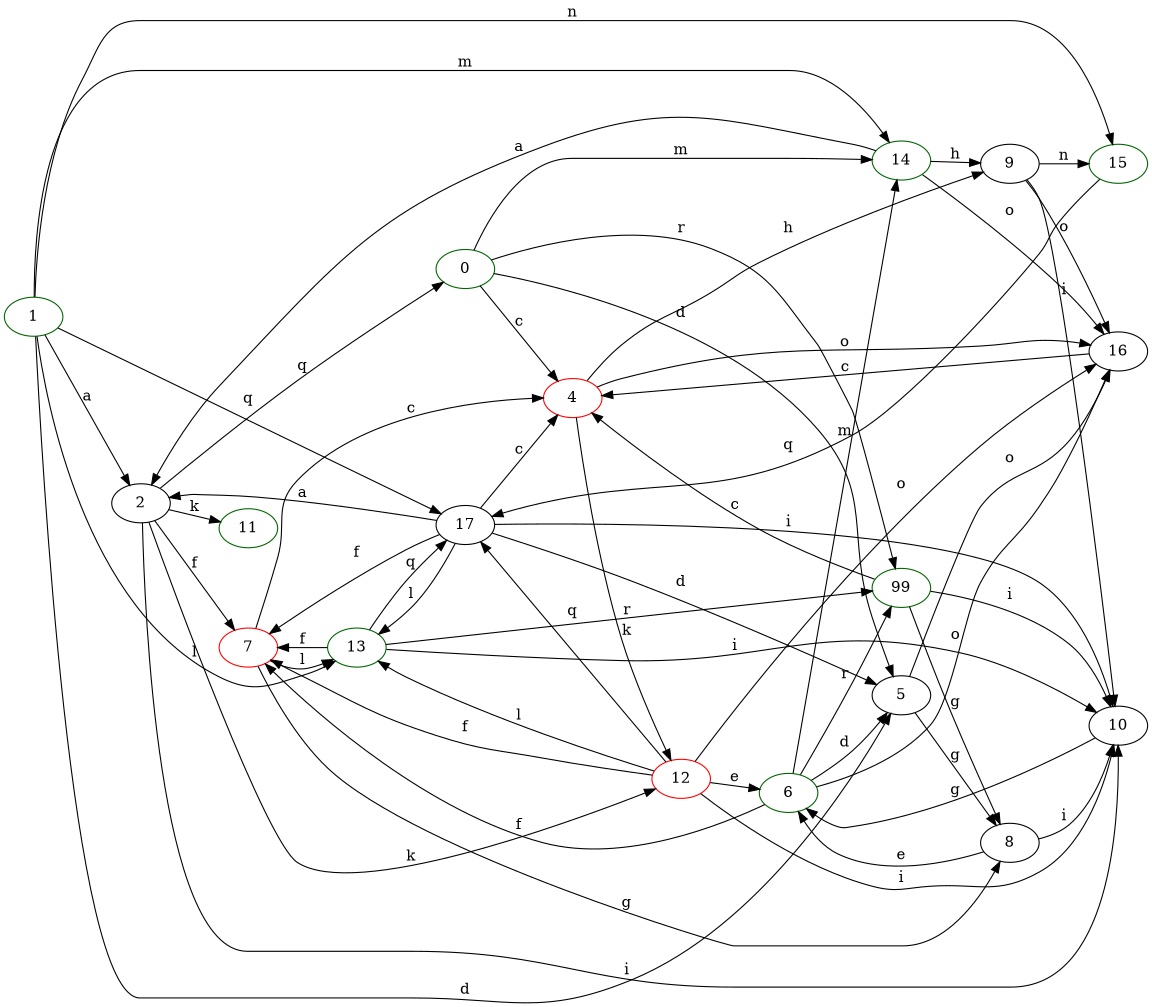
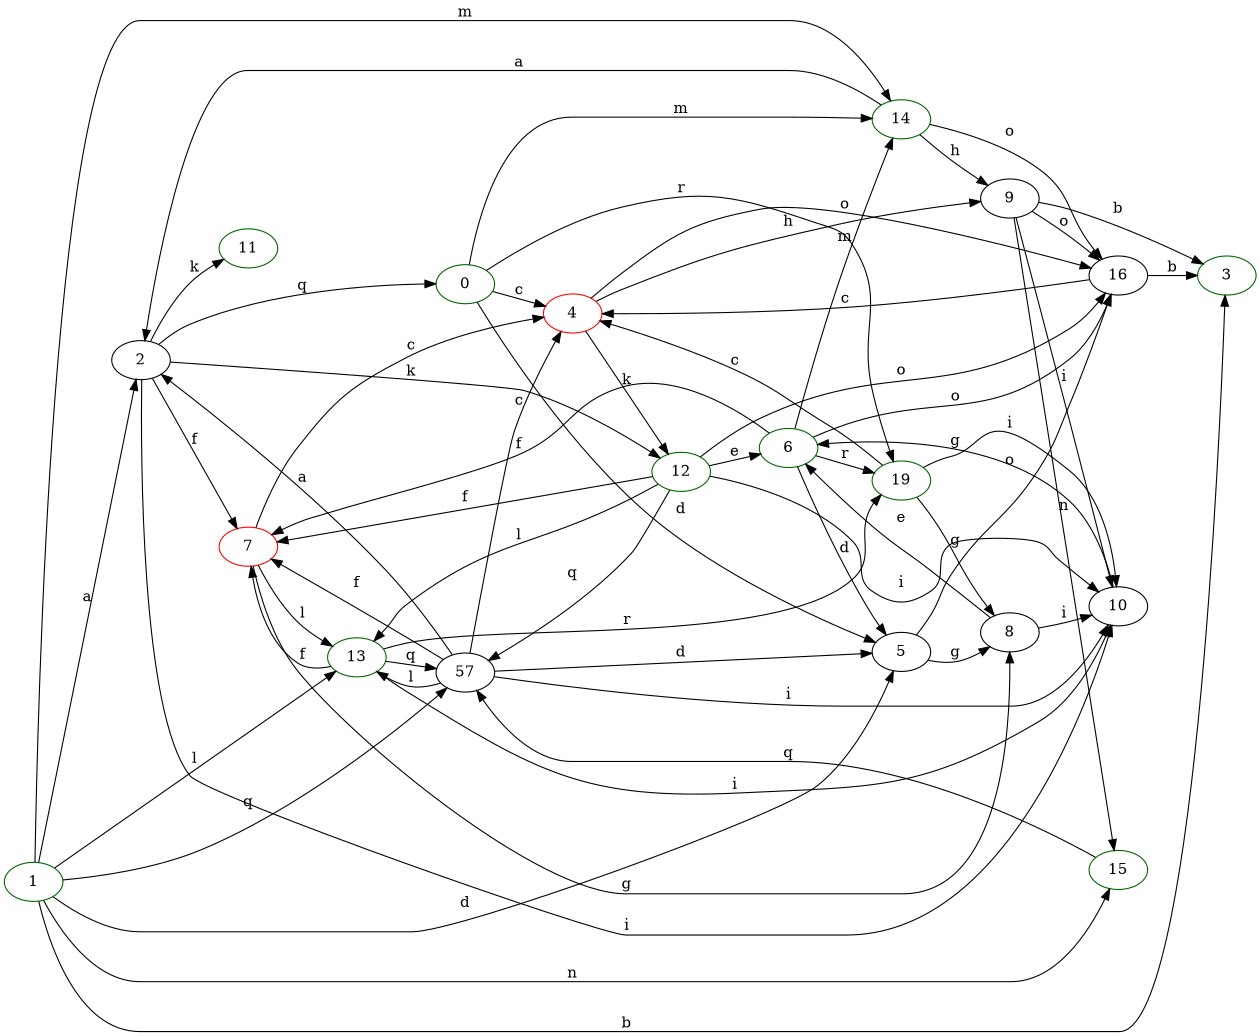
none -> (1227, 276)
(465, 525) -> (465, 673)
(901, 588) -> (901, 481)
(681, 779) -> (681, 472)
